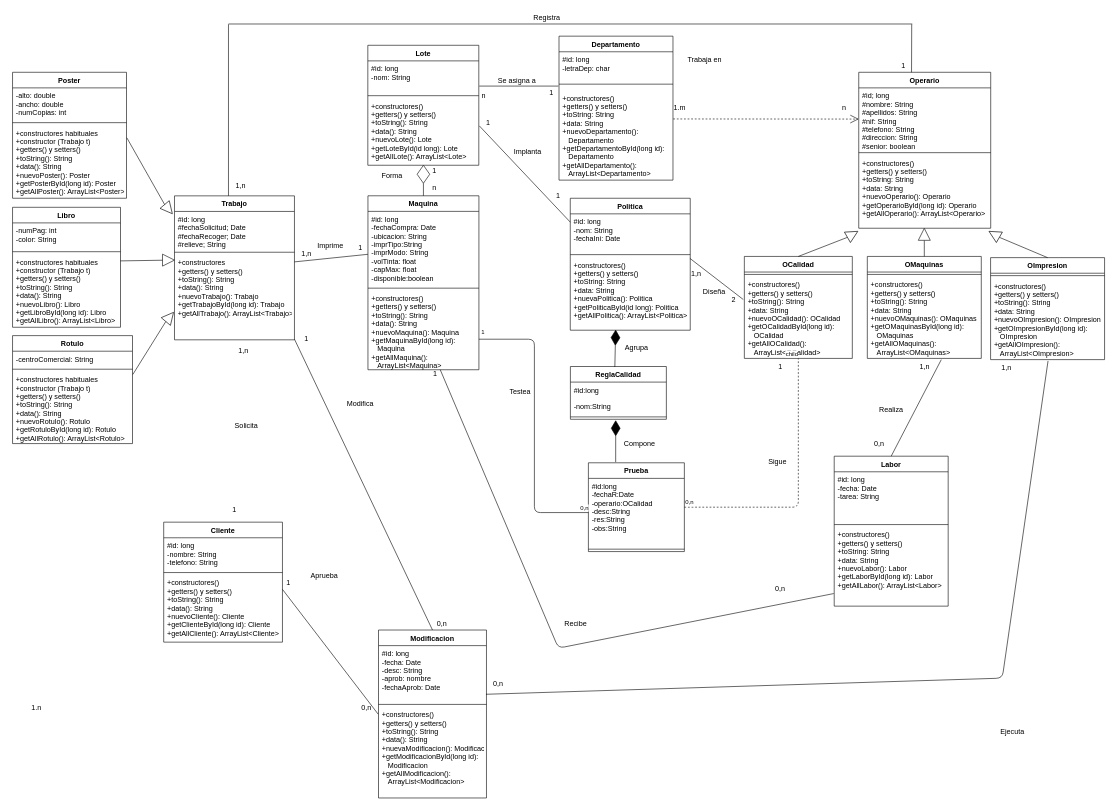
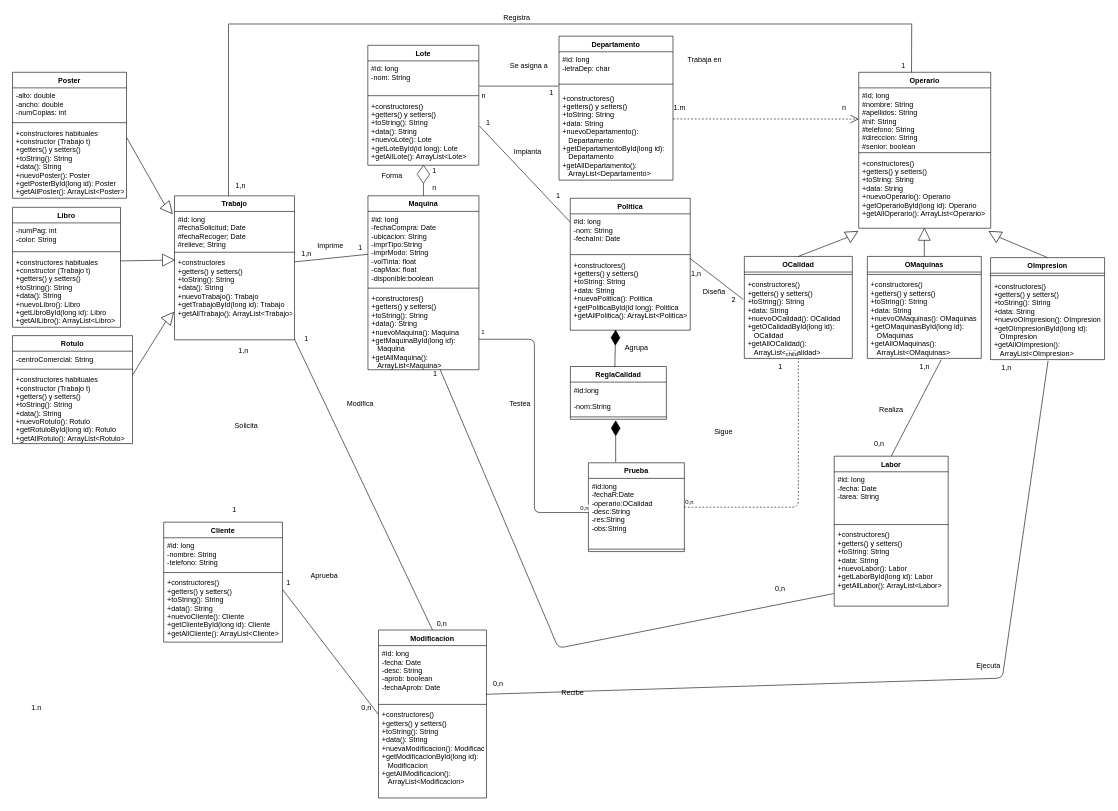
(547, 18) -> (517, 18)
(517, 81) -> (529, 66)
(520, 392) -> (520, 404)
(639, 444) -> none
(777, 462) -> (723, 432)
(575, 624) -> (572, 693)
(396, 654) -> (396, 654)
(1012, 732) -> (988, 666)
